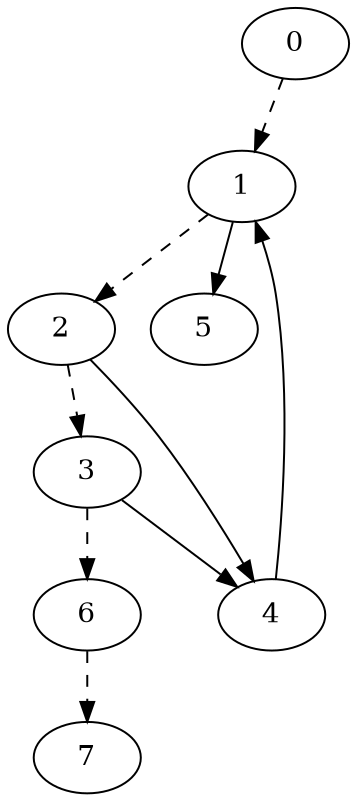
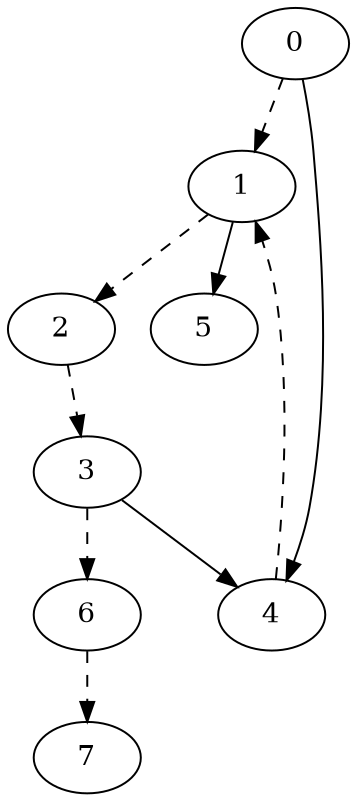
(284, 409) -> (284, 409)
(174, 457) -> (323, 322)
